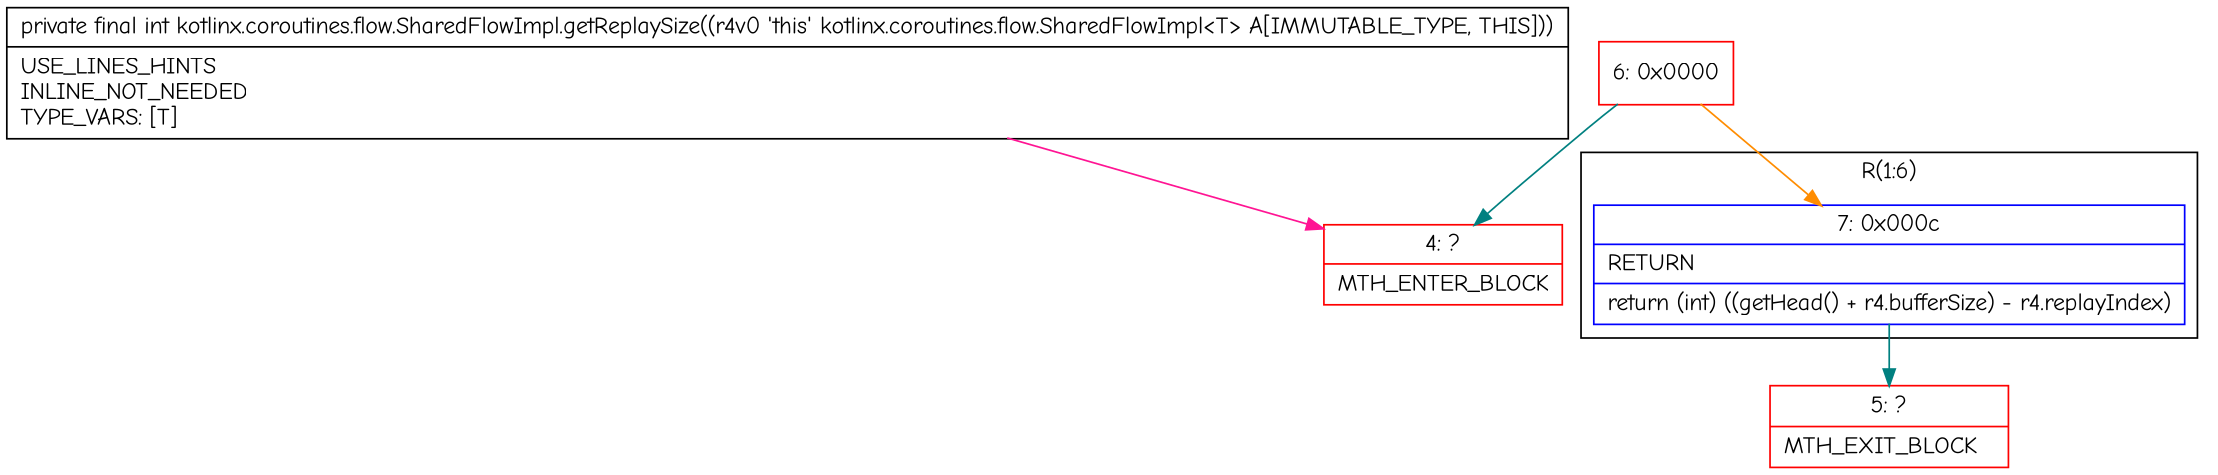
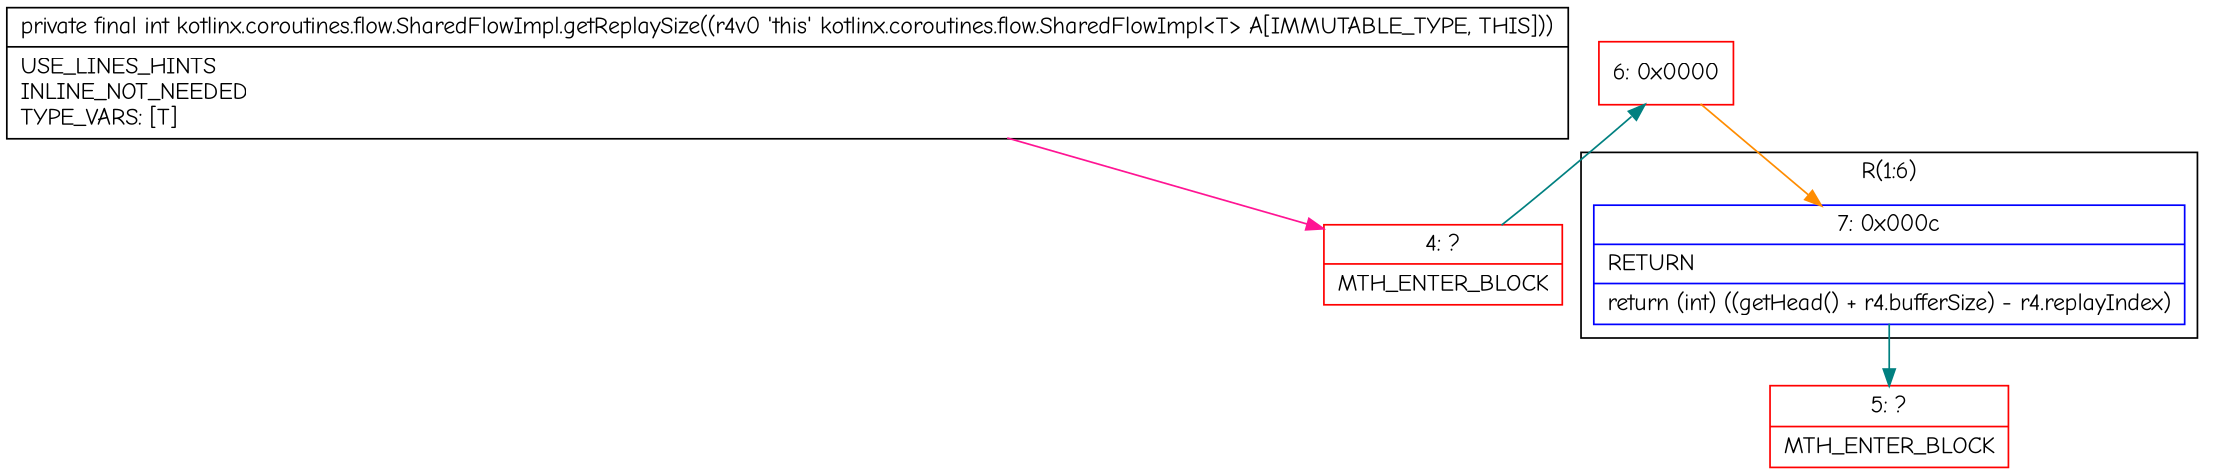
(1552, 158) -> (1567, 171)
(1881, 446) -> (1889, 446)
